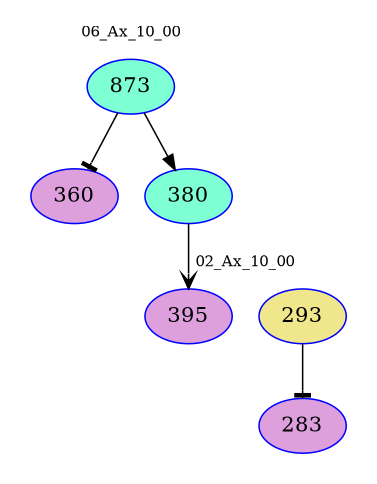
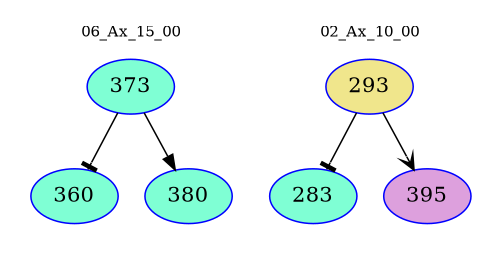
(132, 33) -> (132, 33)
(131, 87) -> (131, 87)
(75, 196) -> (75, 196)
(189, 257) -> (395, 135)
(303, 426) -> (313, 196)
